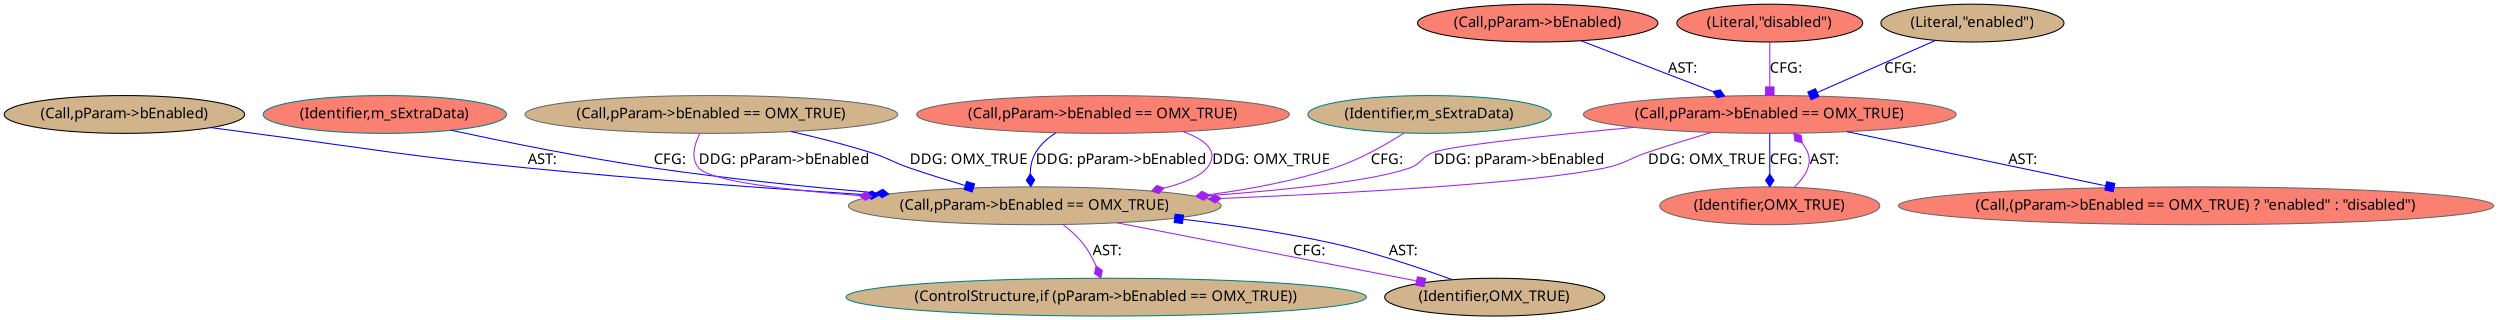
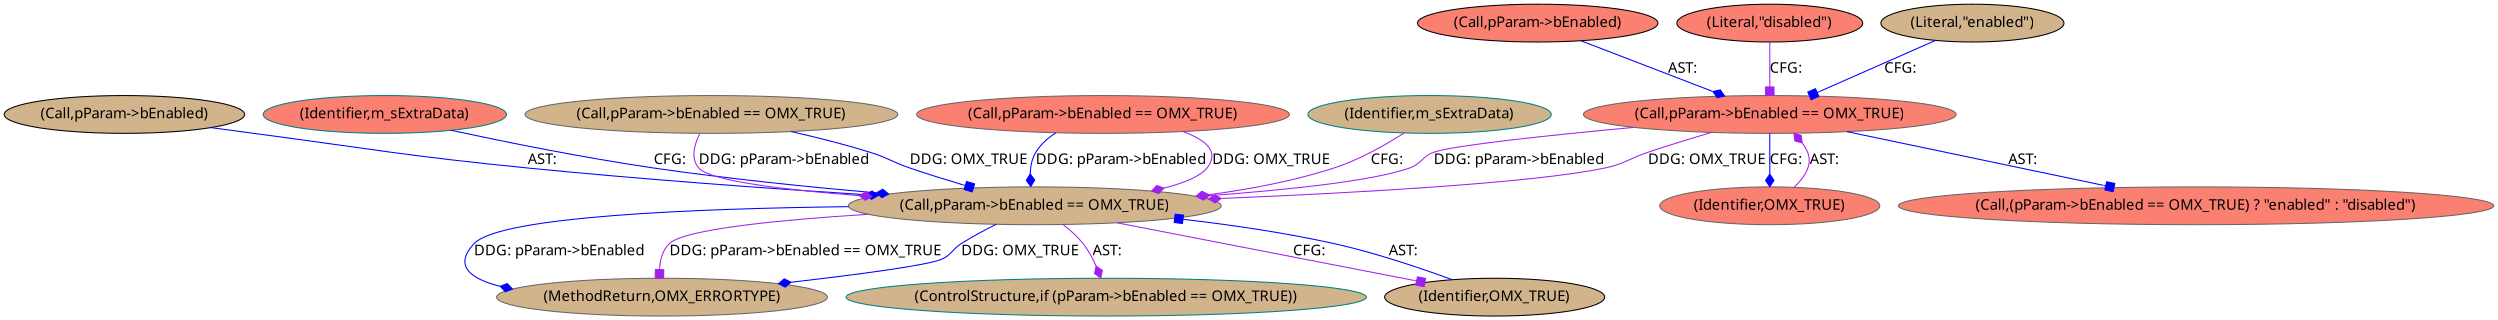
none -> (662, 297)
